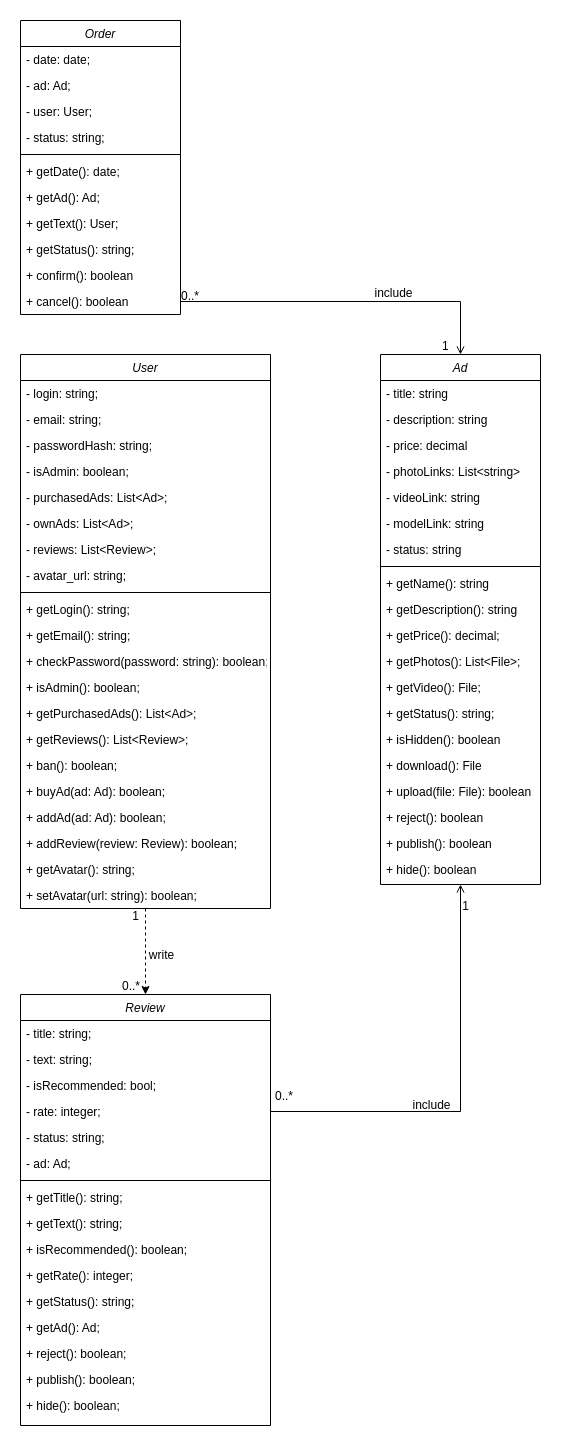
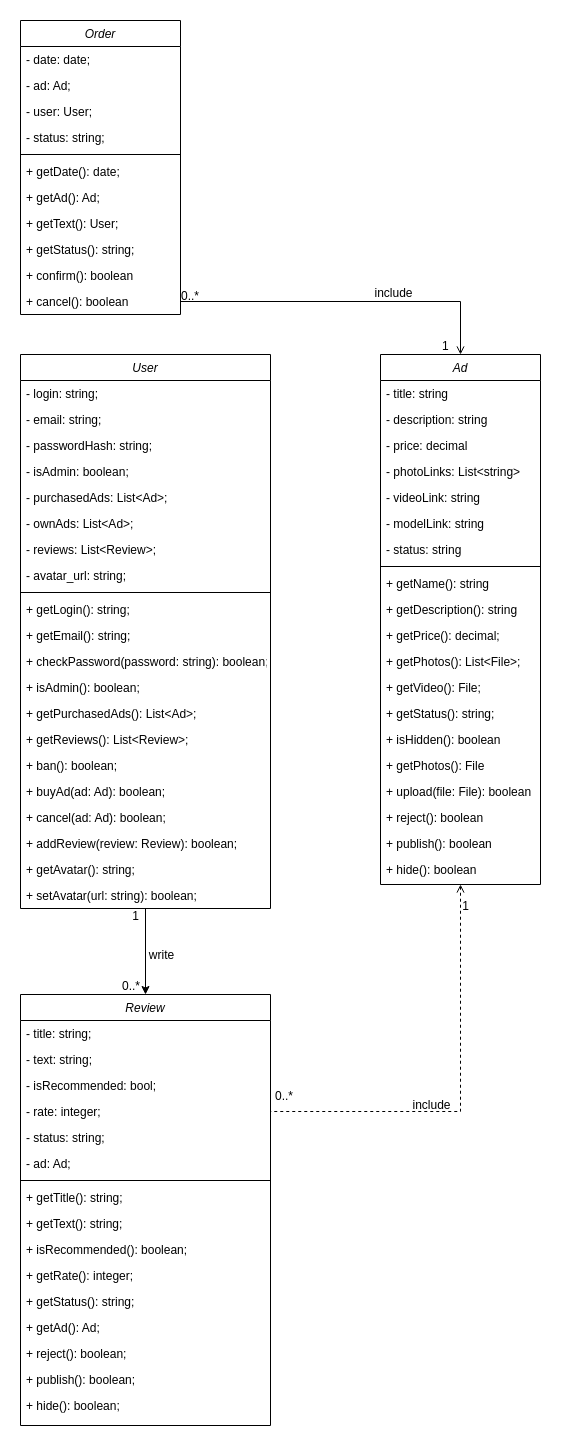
(437, 766) -> (442, 766)
(99, 818) -> (101, 818)
(146, 949) -> (146, 949)
(461, 1094) -> (461, 1094)
